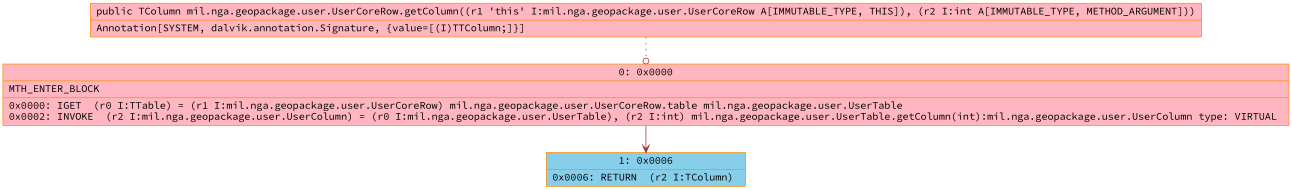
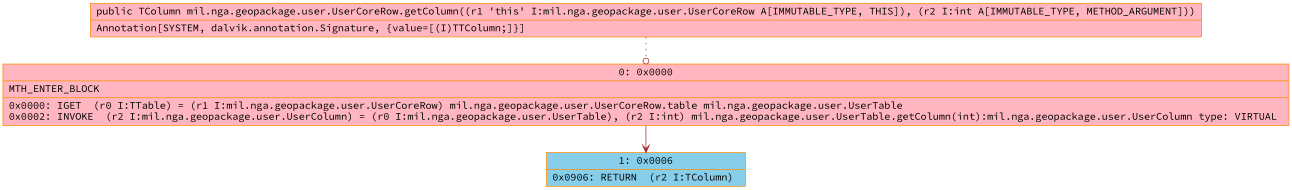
(646, 177) -> (646, 177)
